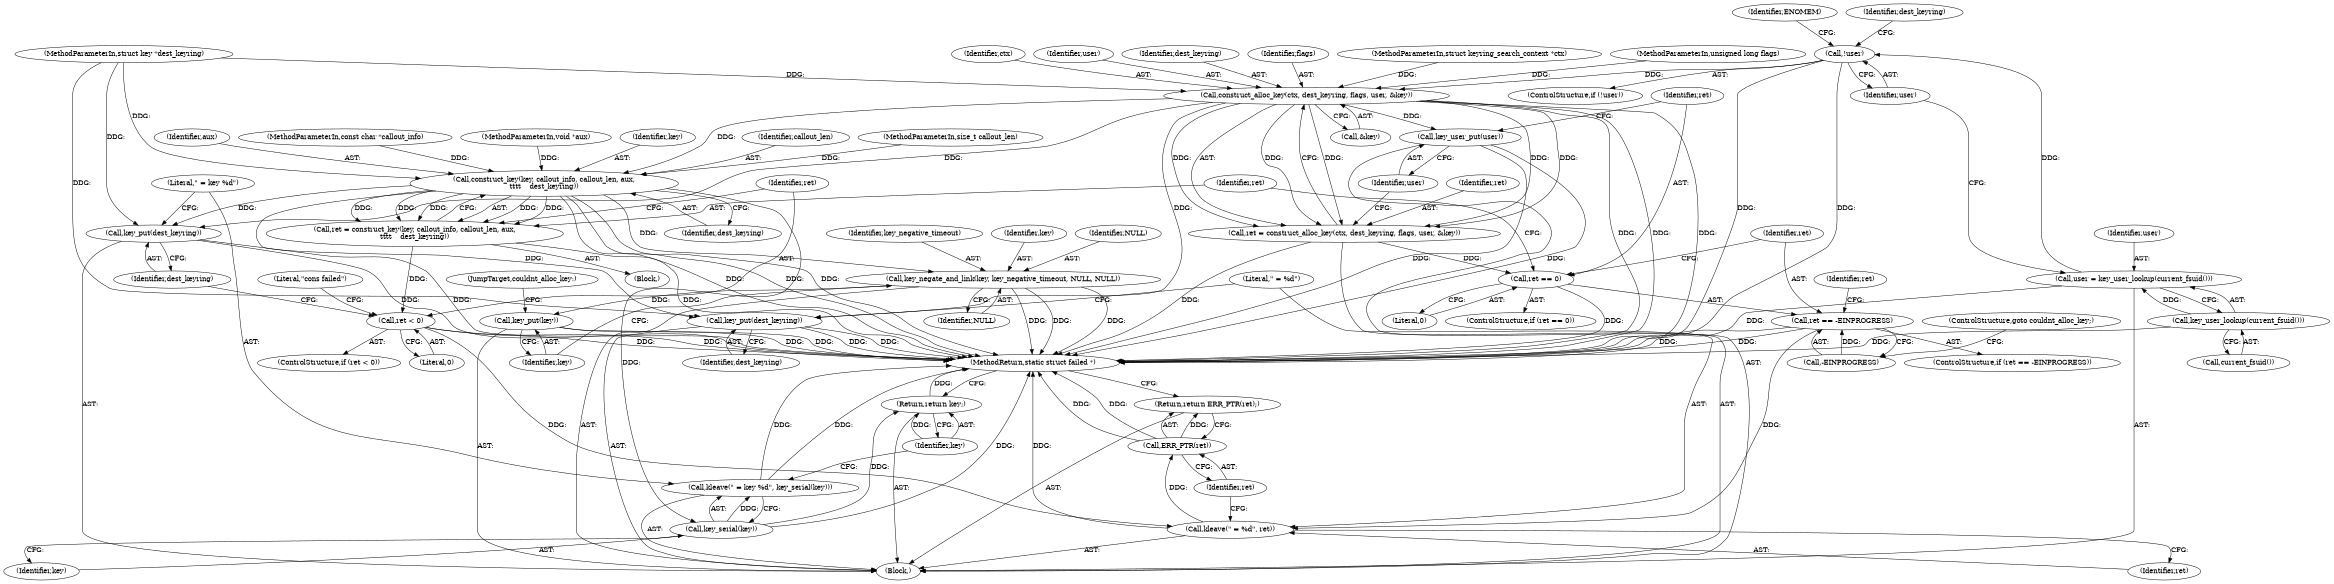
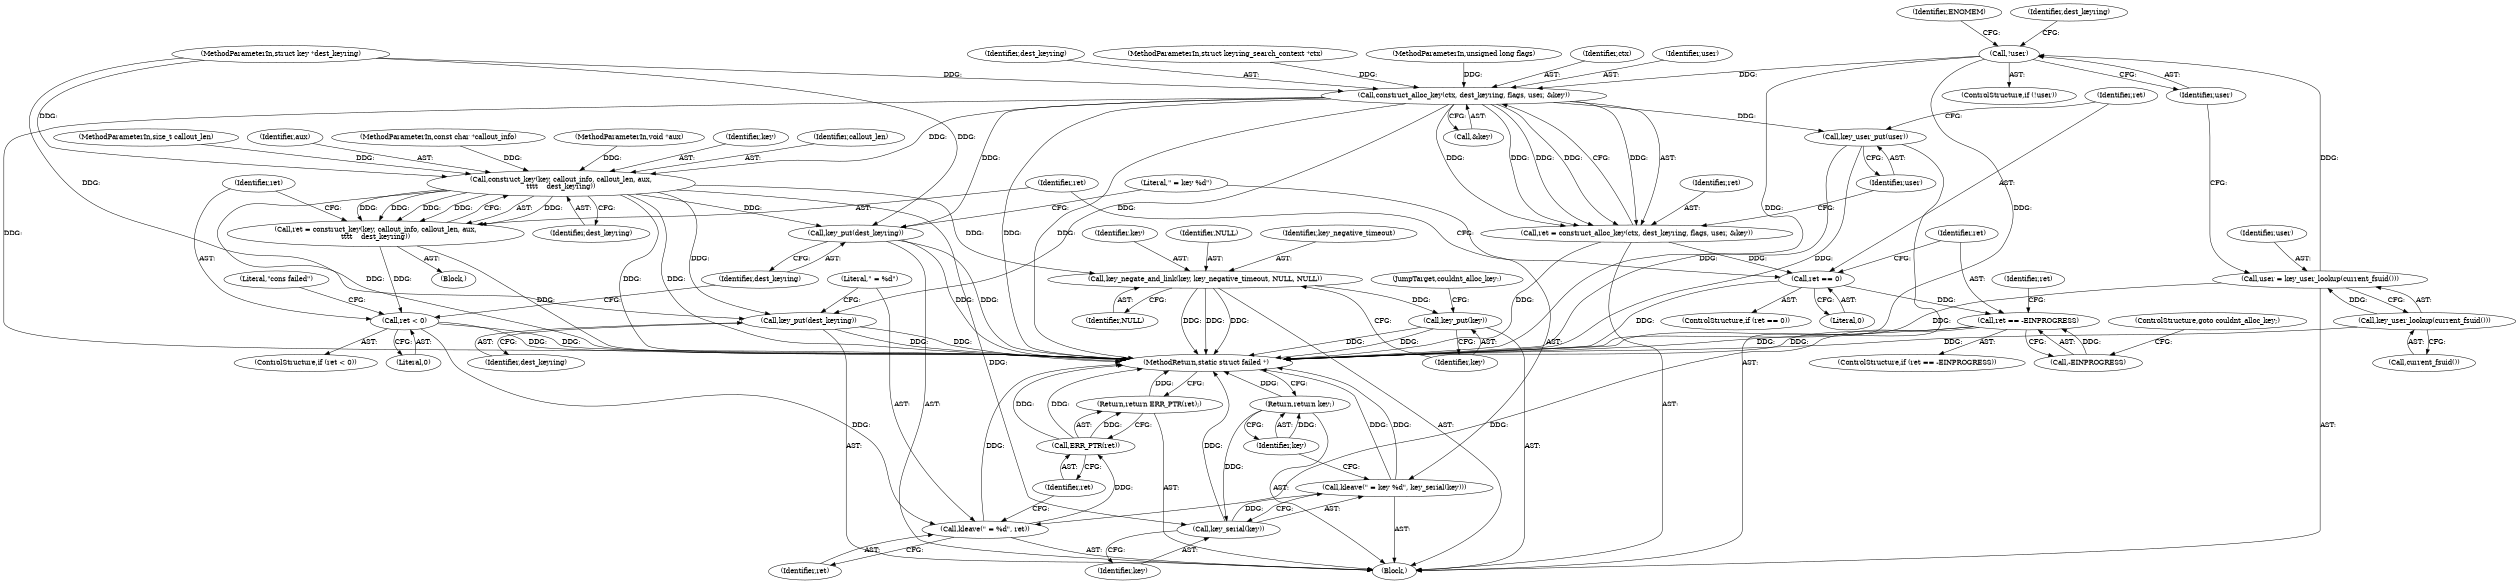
(1288, 54) -> none
(1717, 300) -> (1948, 300)
none -> (1154, 382)
(859, 500) -> (1226, 456)
